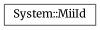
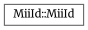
(50, 15) -> (44, 15)
